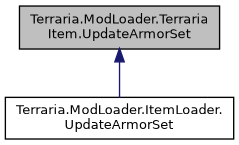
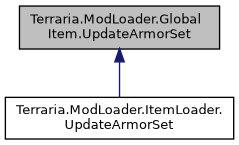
(120, 28) -> (120, 28)
